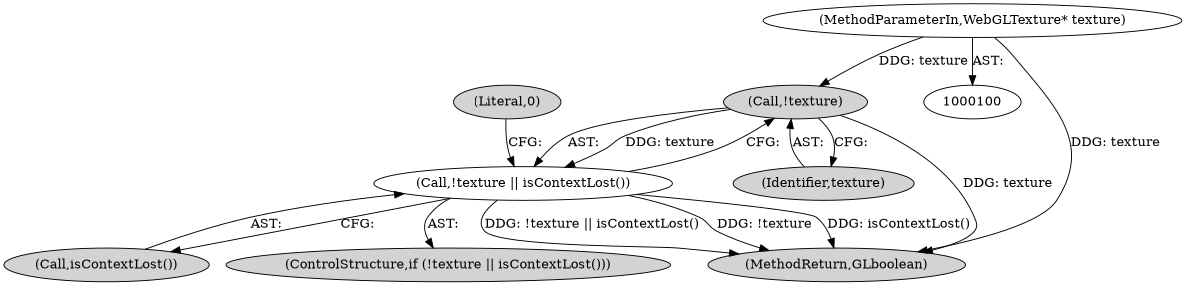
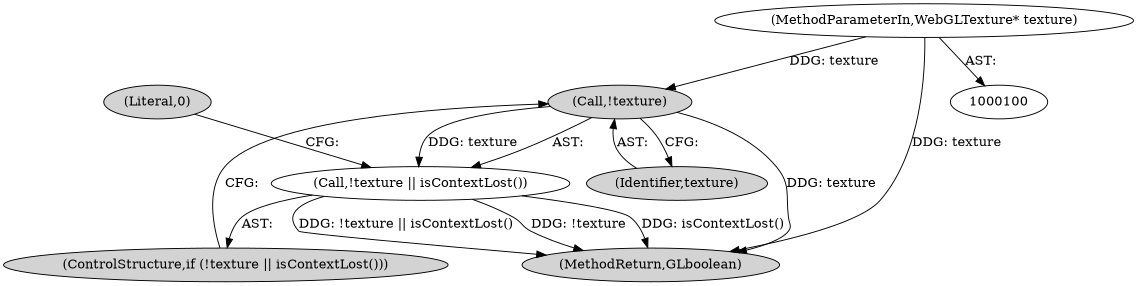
(700, 155) -> (335, 124)
(107, 265) -> none
